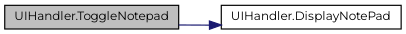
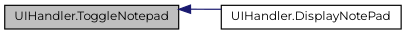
(194, 25) -> (206, 9)
